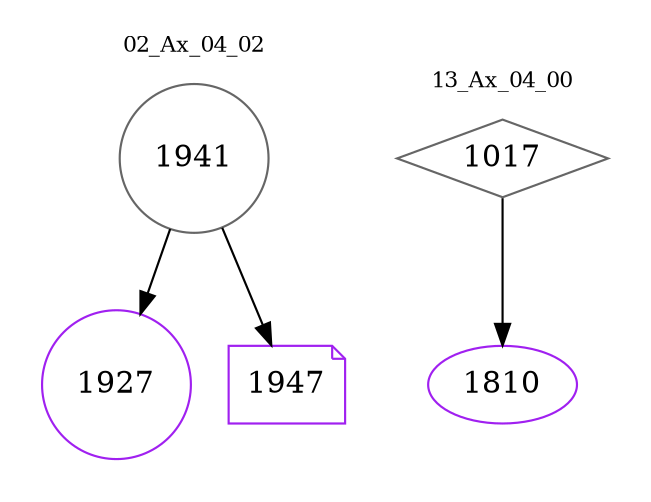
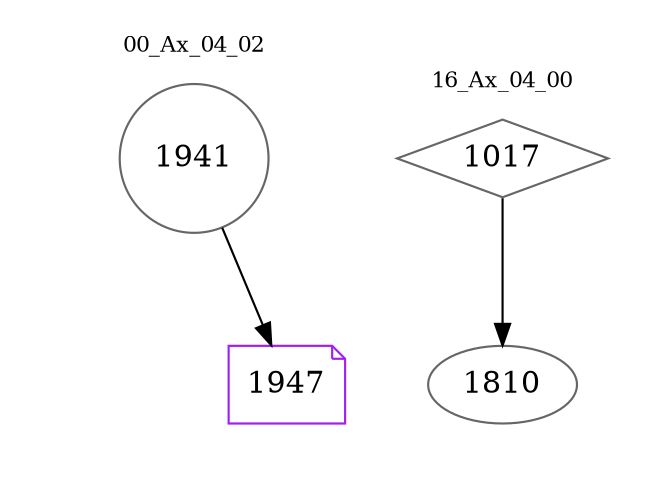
(194, 46) -> (194, 46)
(503, 82) -> (503, 82)
(116, 385) -> none
(503, 385) -> (503, 385)
